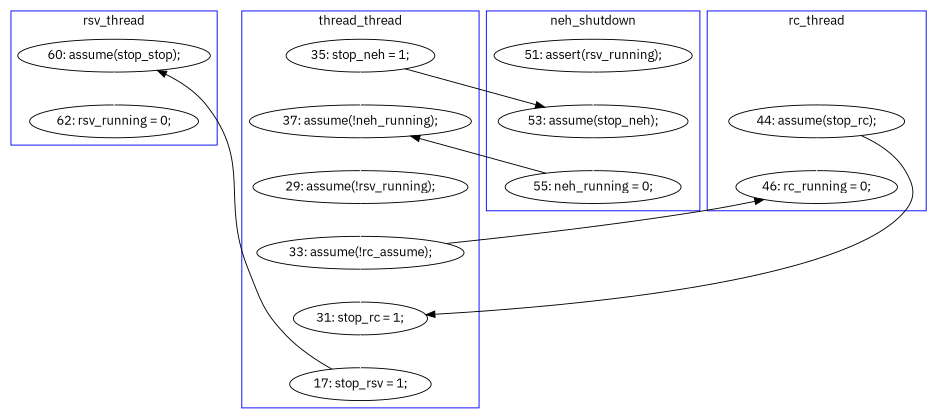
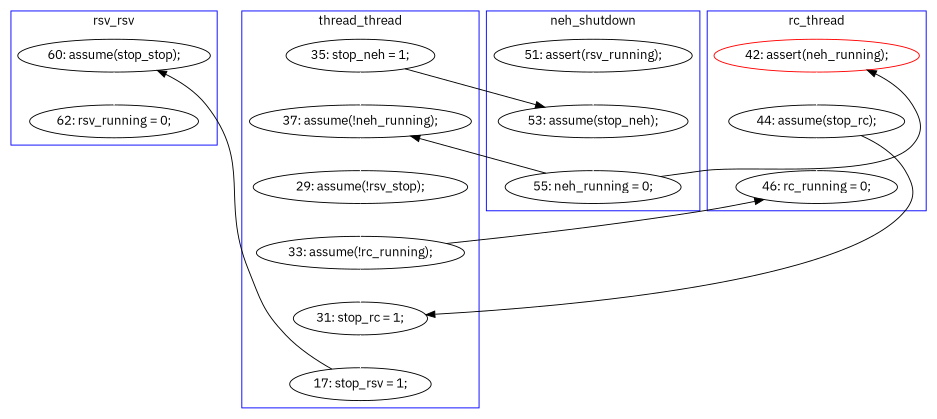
(114, 21) -> (114, 21)
none -> (817, 56)
(360, 187) -> (360, 187)
(360, 253) -> (360, 253)
